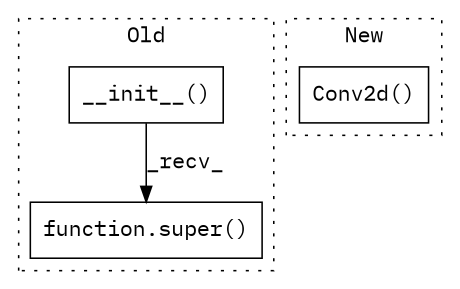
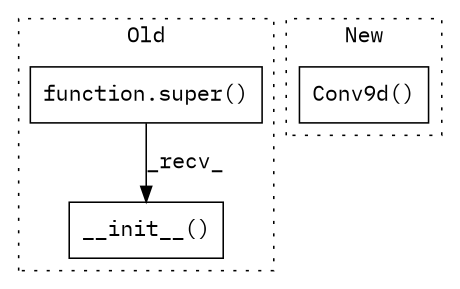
(364, 95) -> (364, 95)
(146, 155) -> (146, 155)
